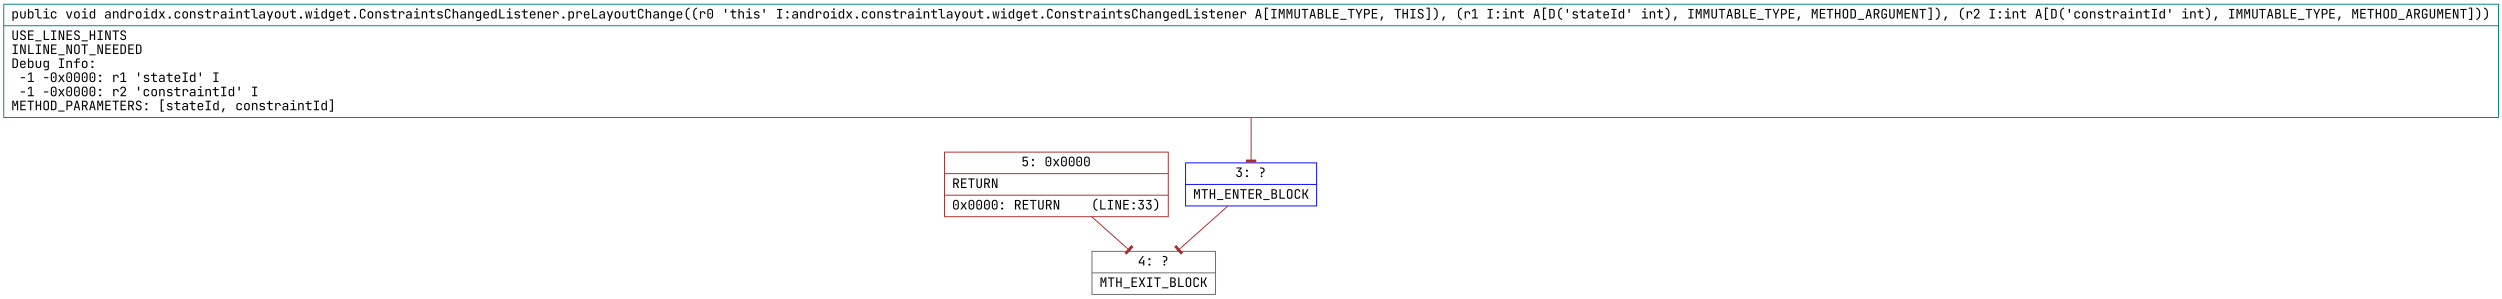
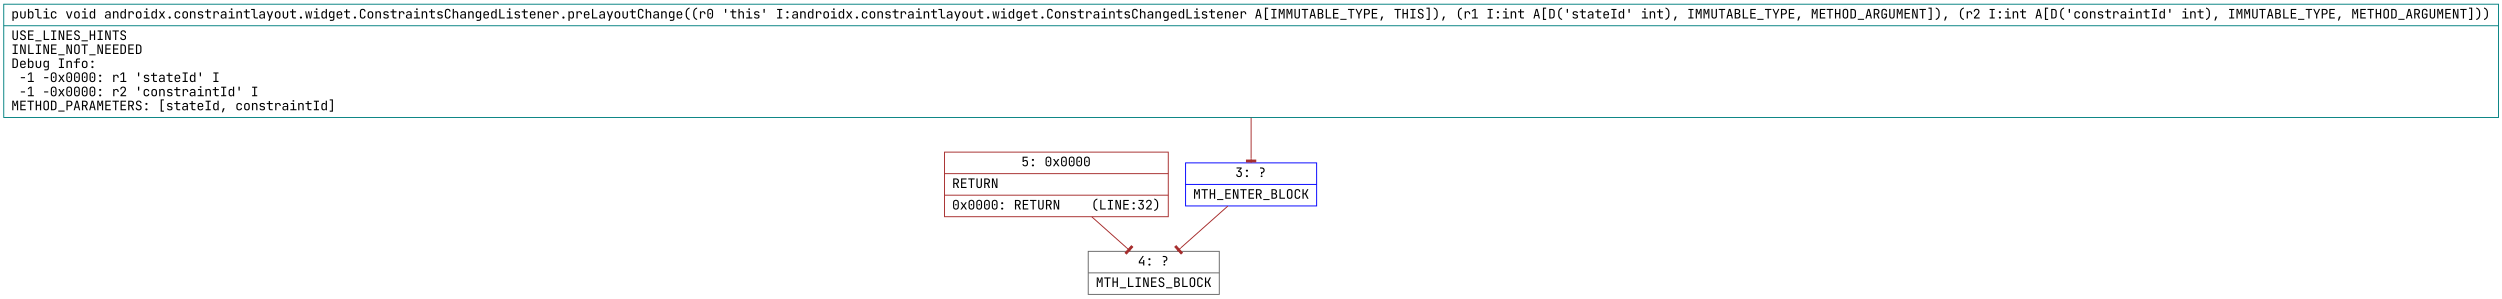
(1056, 205) -> (1056, 205)
(1154, 283) -> (1154, 283)
